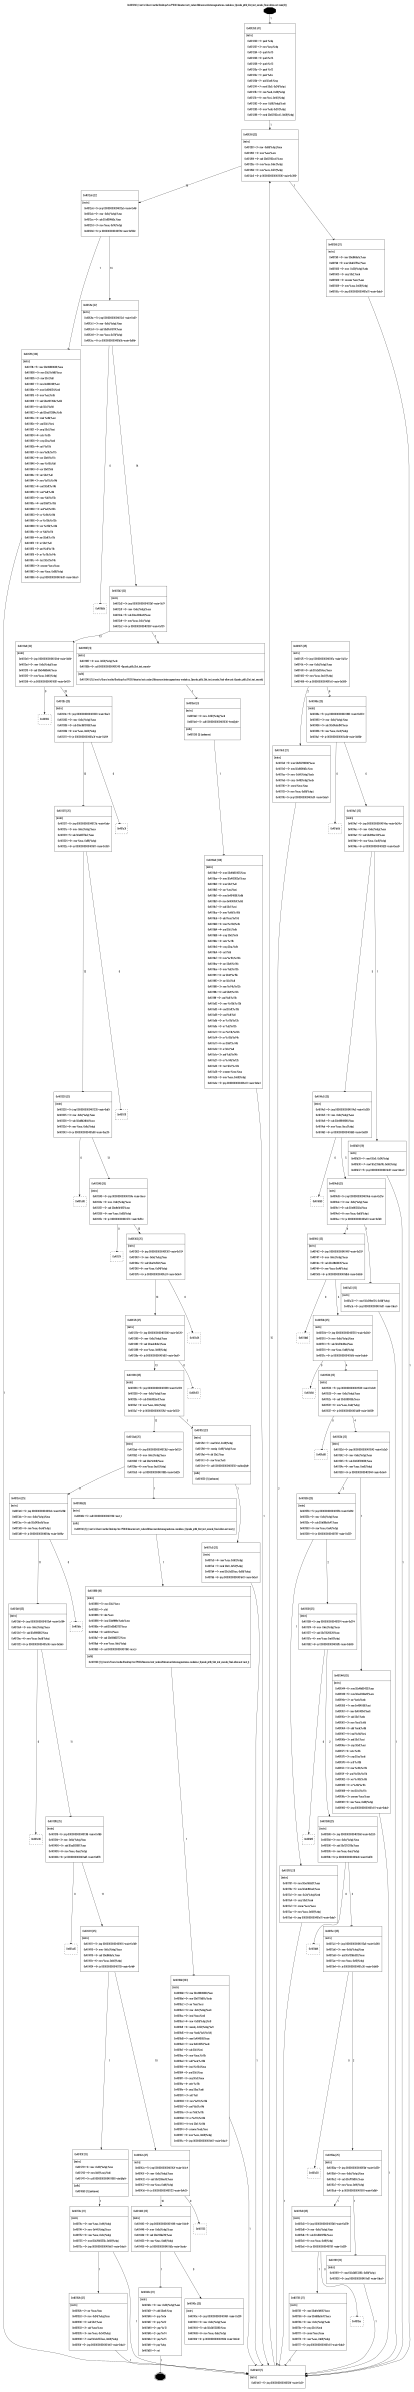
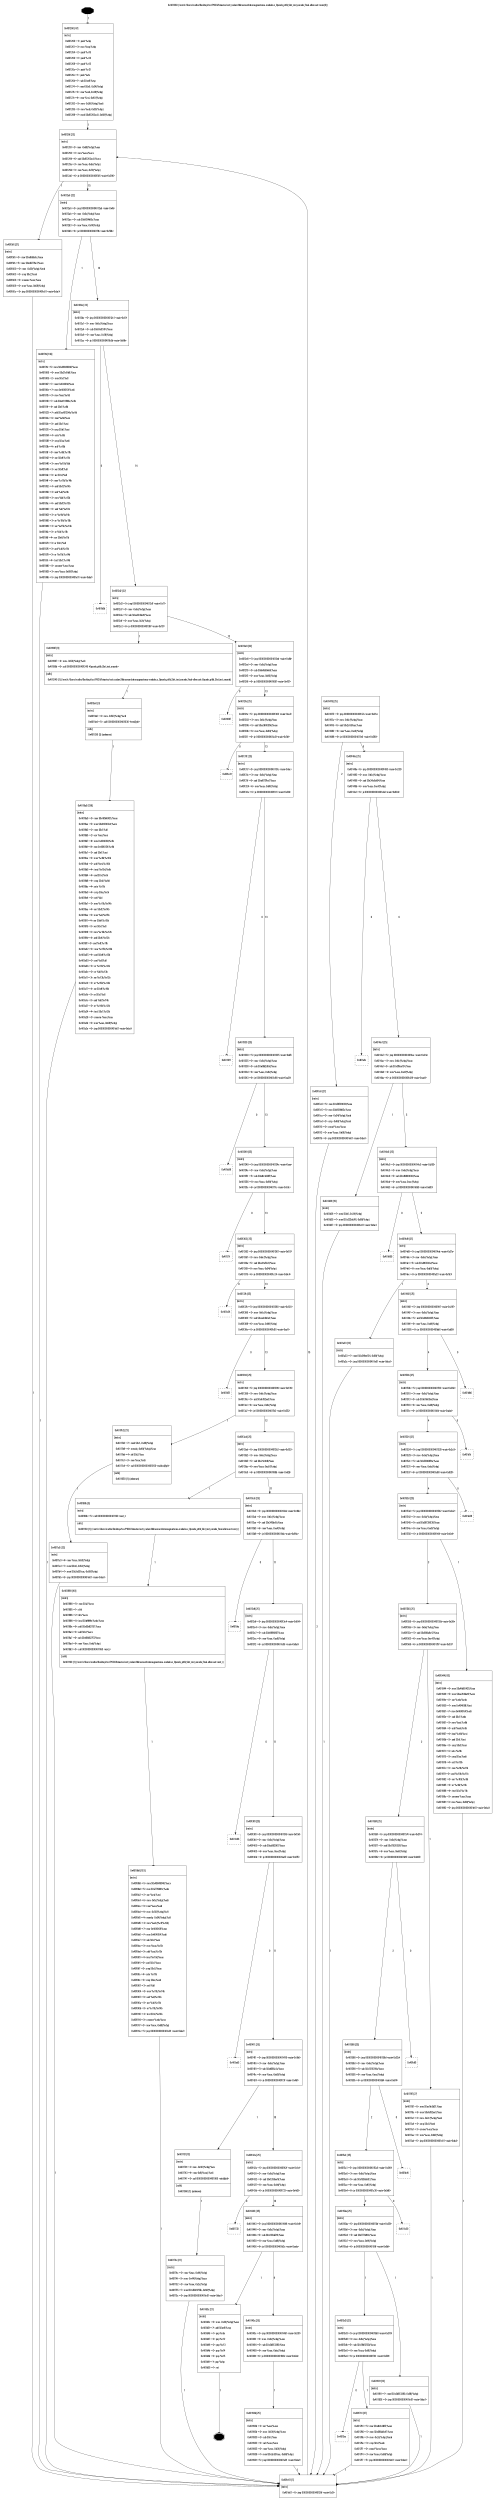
(99, 2271) -> (273, 2384)
